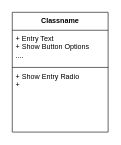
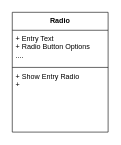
(60, 20) -> (60, 20)
(38, 38) -> (38, 38)
